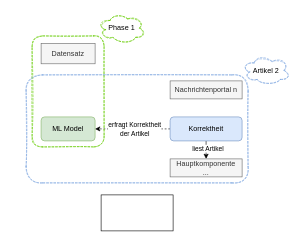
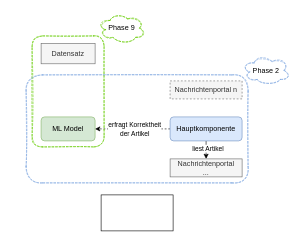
(122, 28) -> (122, 28)
(266, 71) -> (266, 71)
(206, 90) -> (206, 90)
(206, 129) -> (206, 129)
(206, 168) -> (206, 168)
